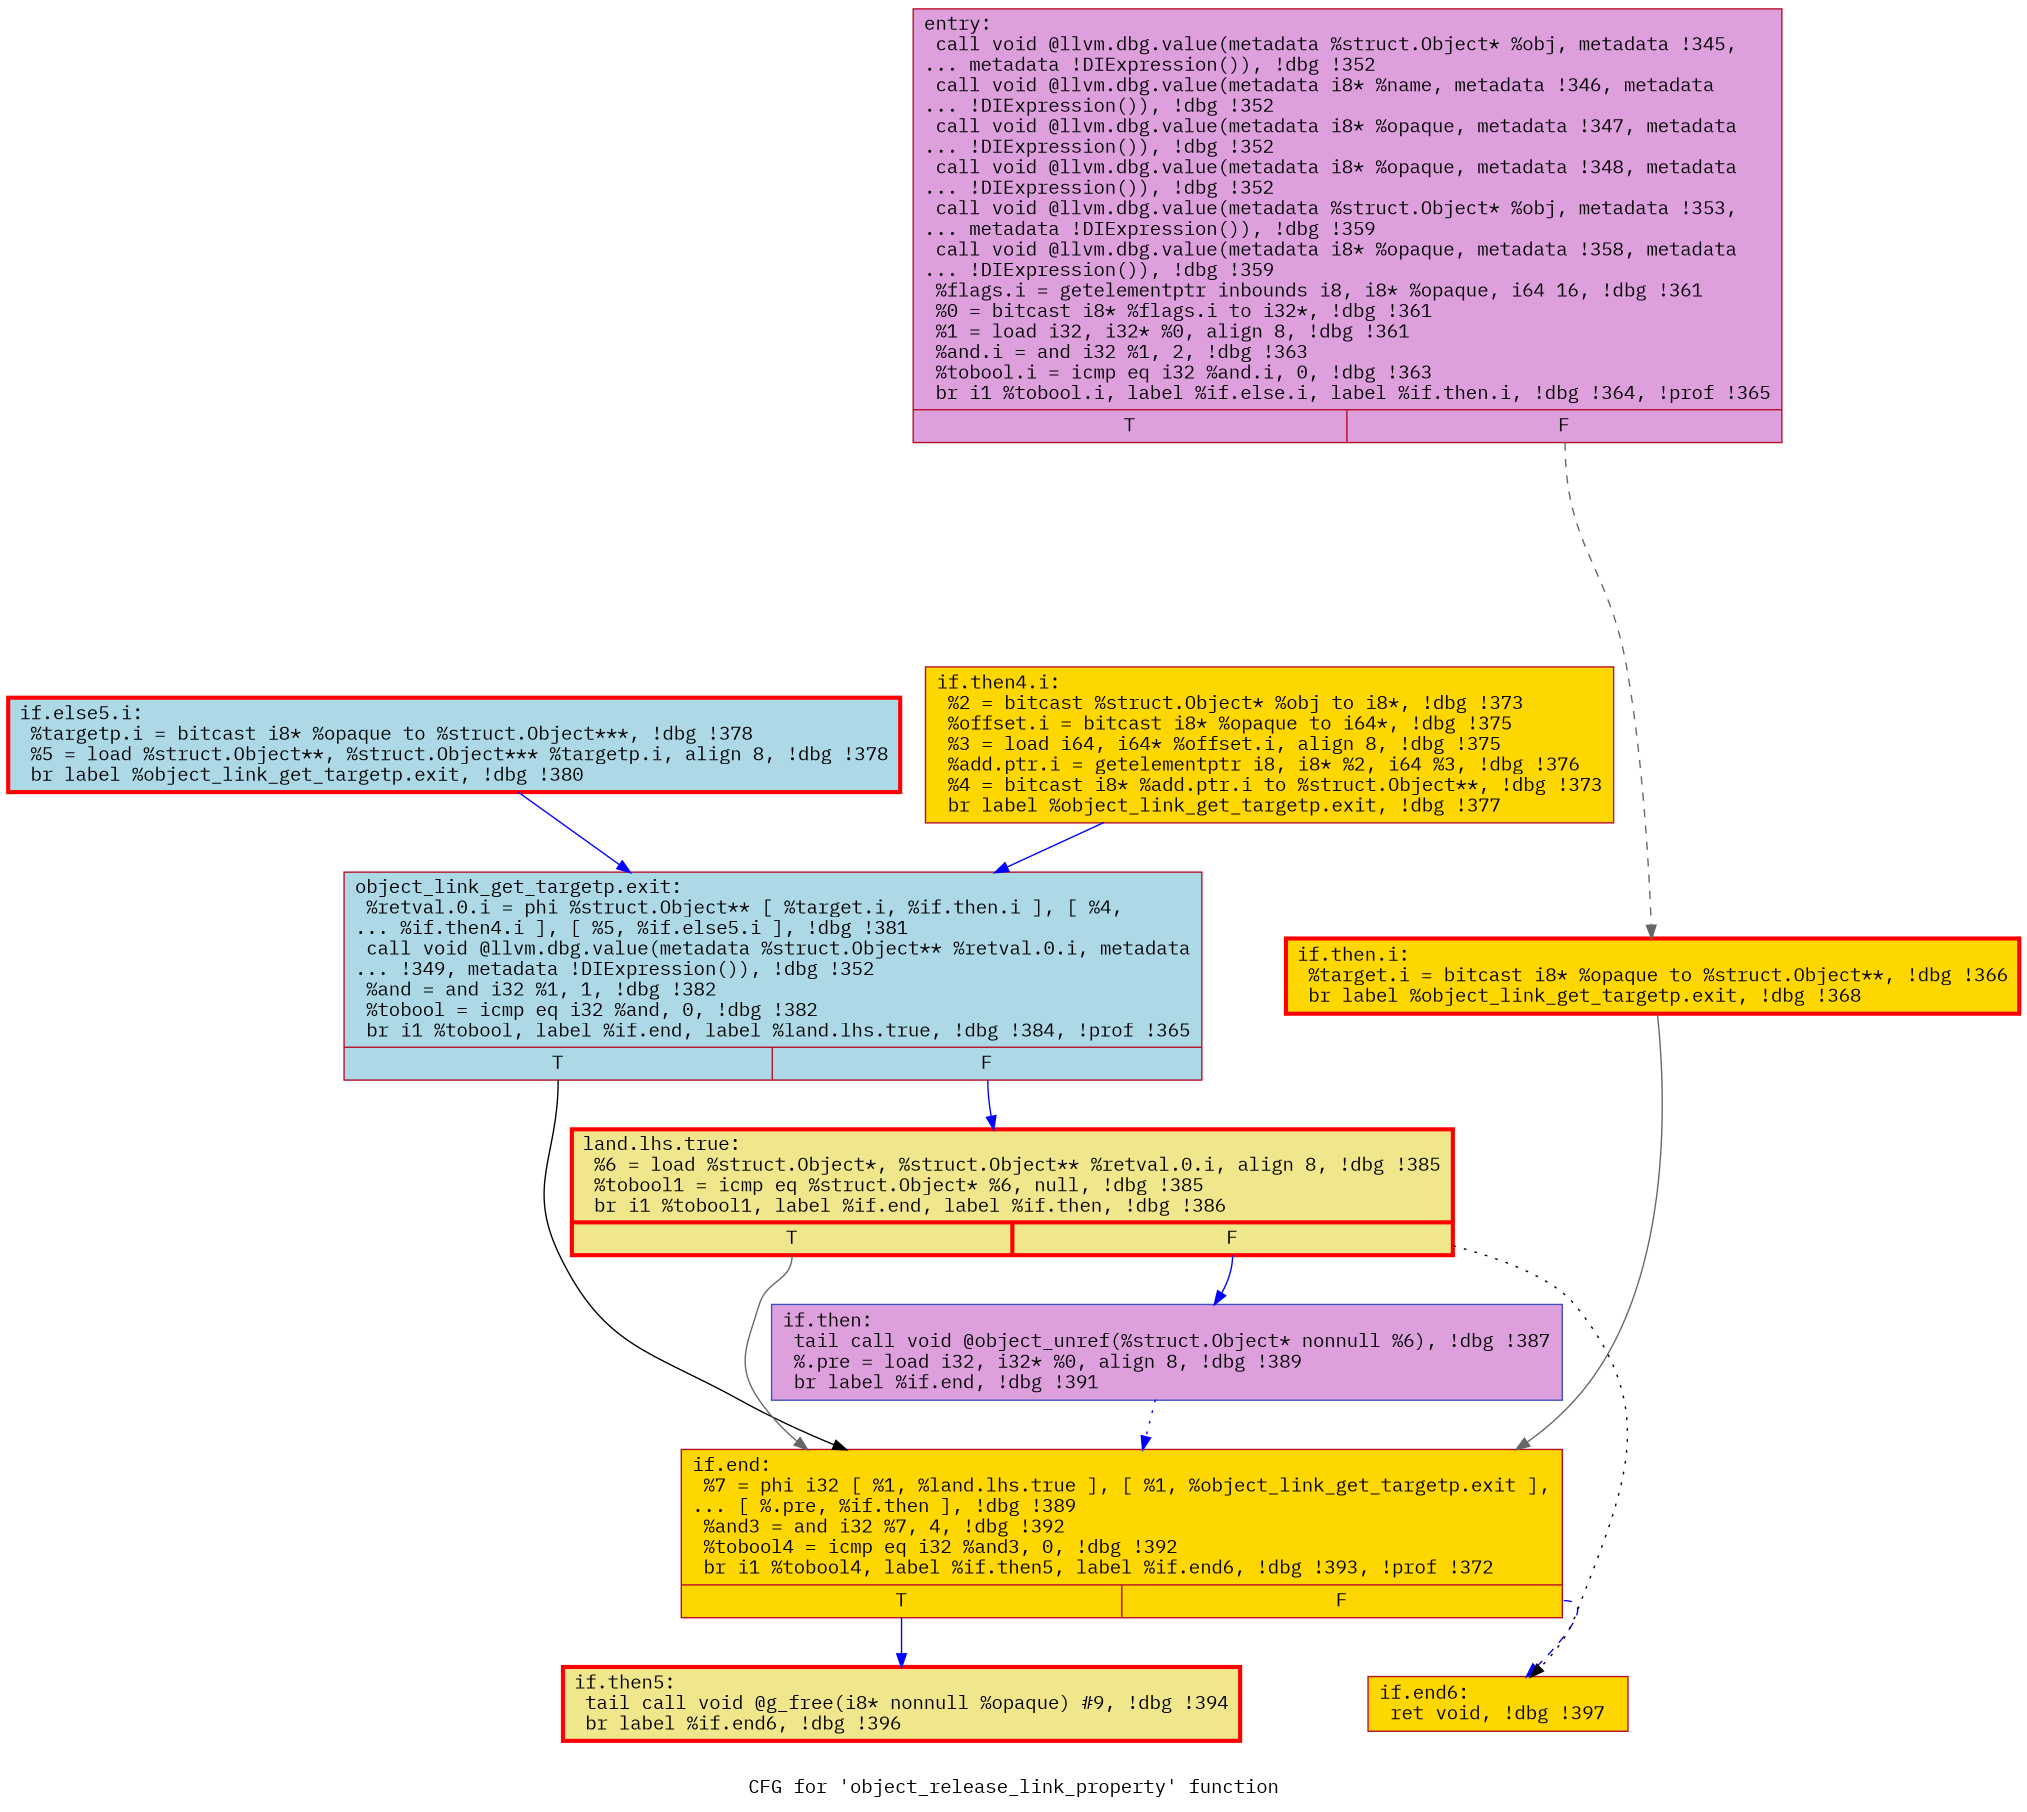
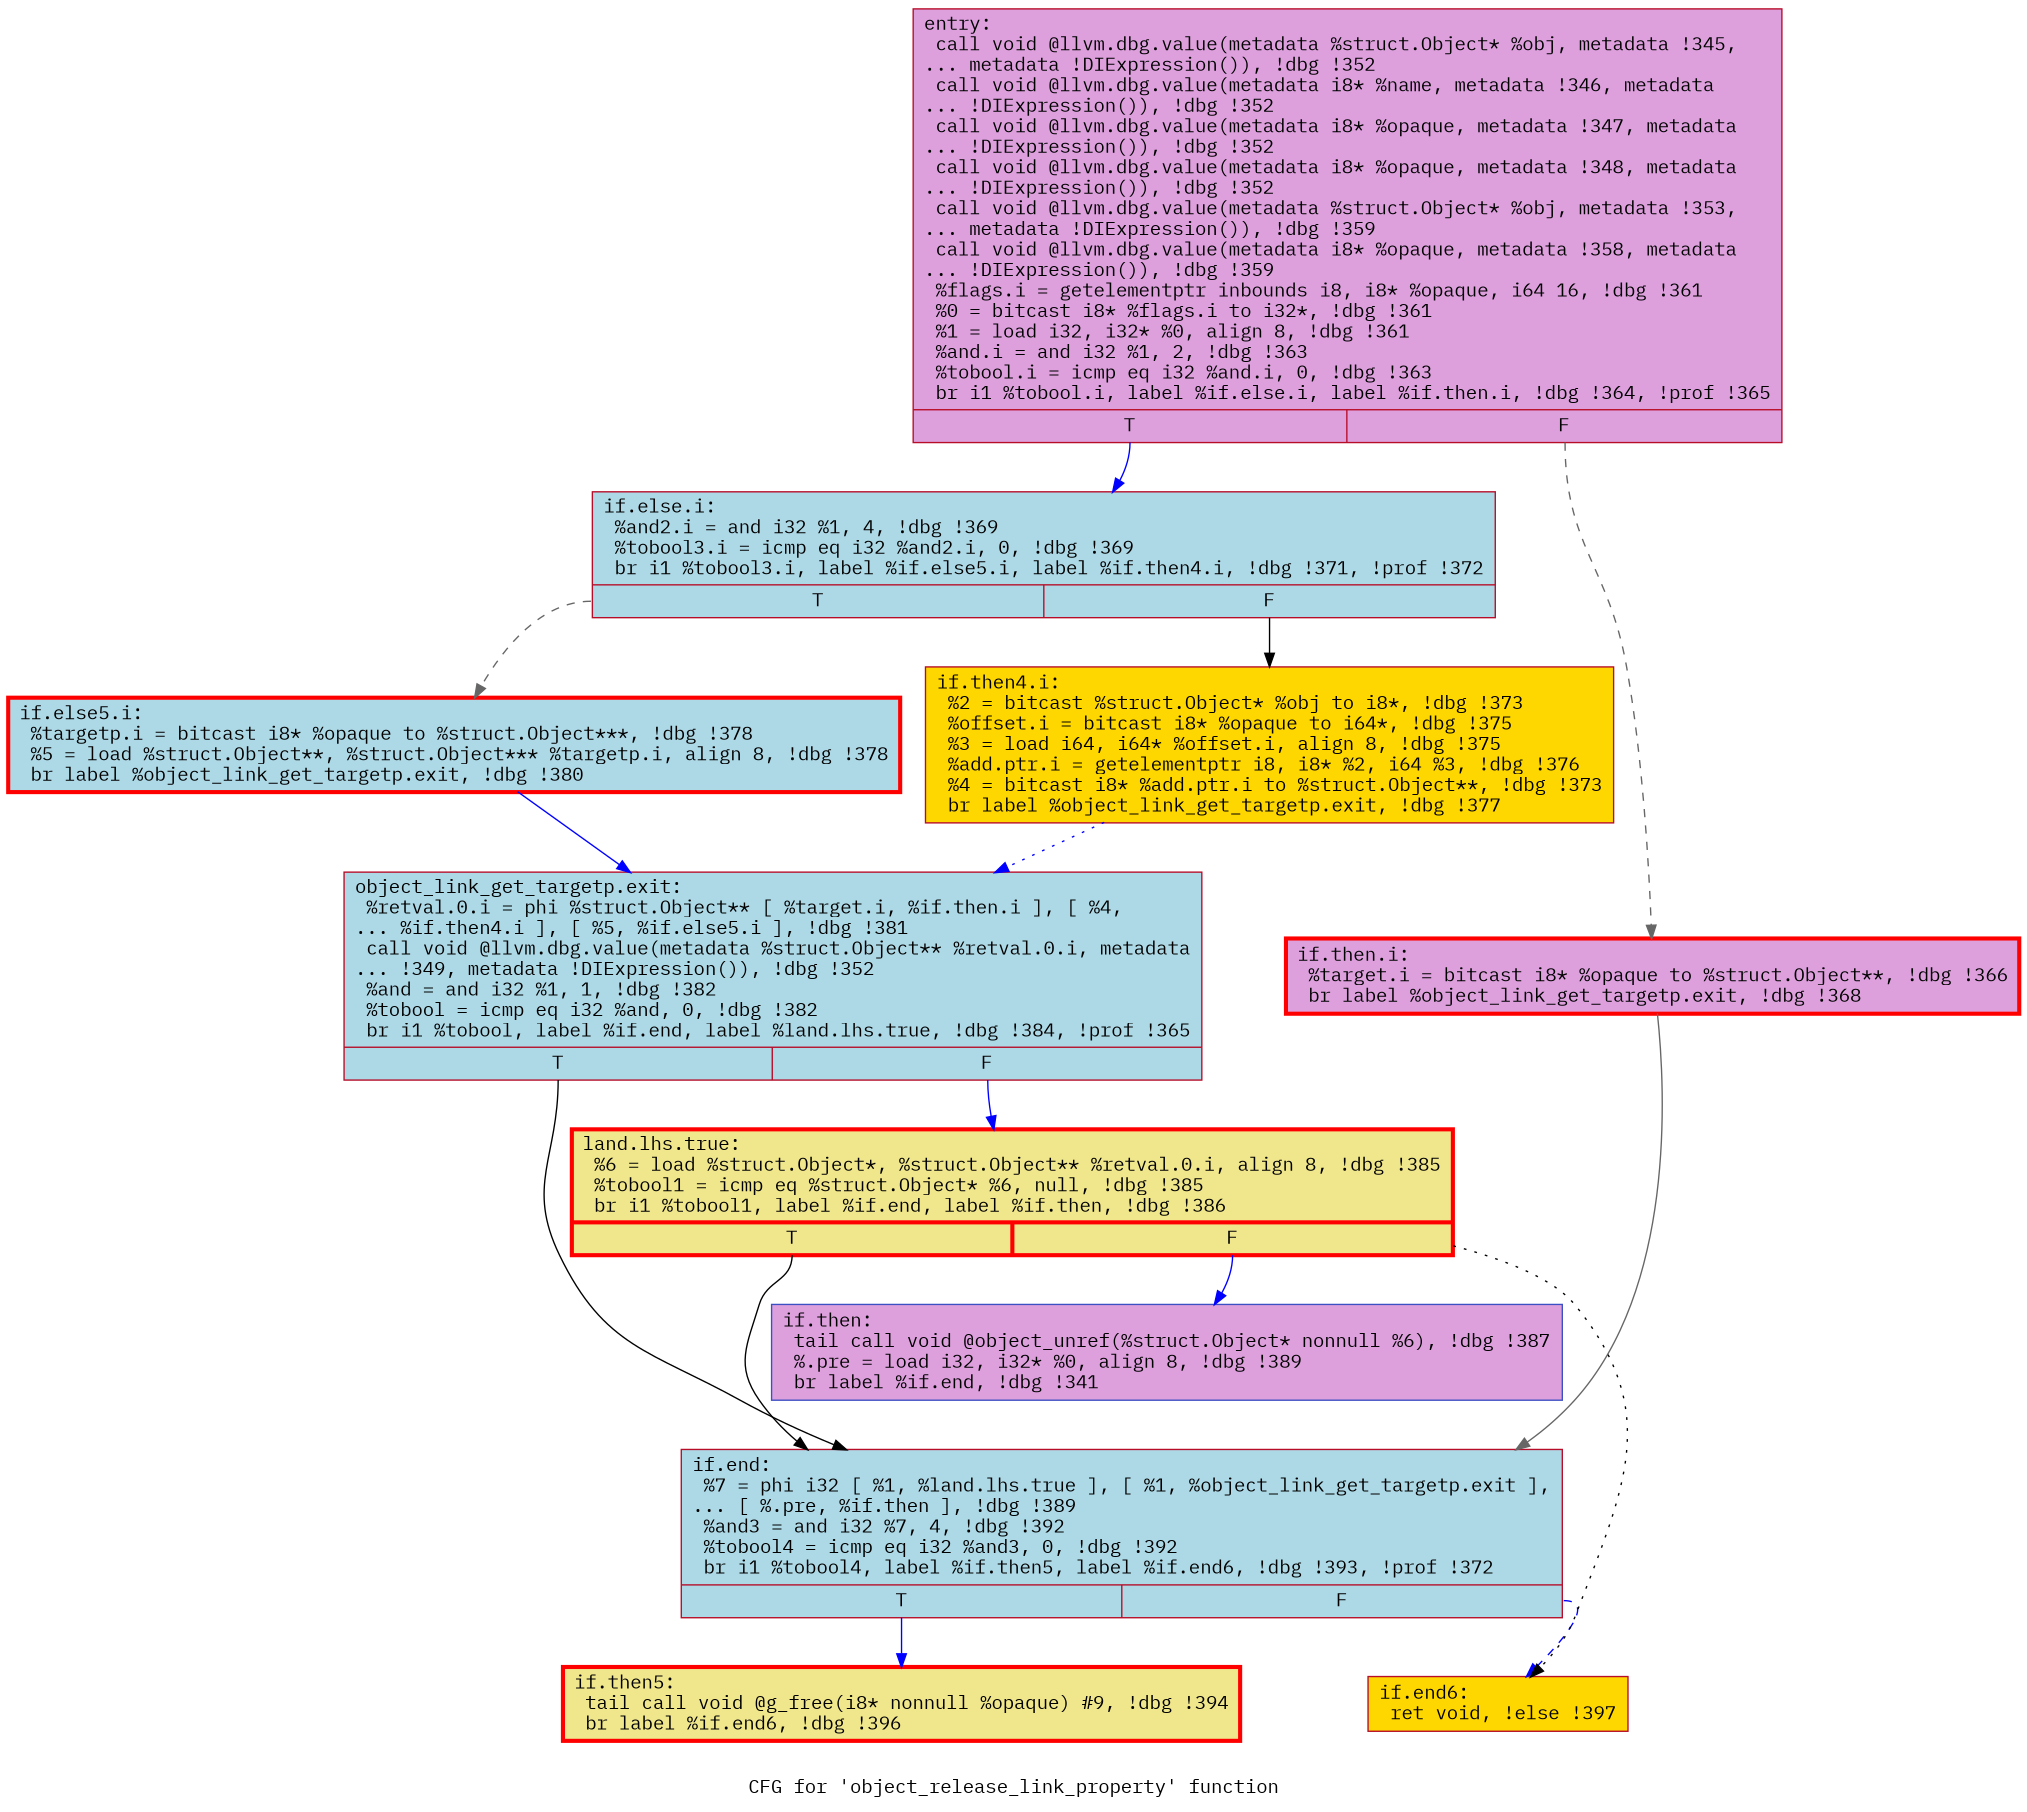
none -> (1044, 555)
(1056, 845) -> (1056, 845)
(1653, 976) -> (1653, 976)
(746, 1350) -> (746, 1350)
(941, 1382) -> (941, 1382)
(1151, 1418) -> none
(1122, 1534) -> (1122, 1534)
(1493, 1713) -> (1498, 1713)
